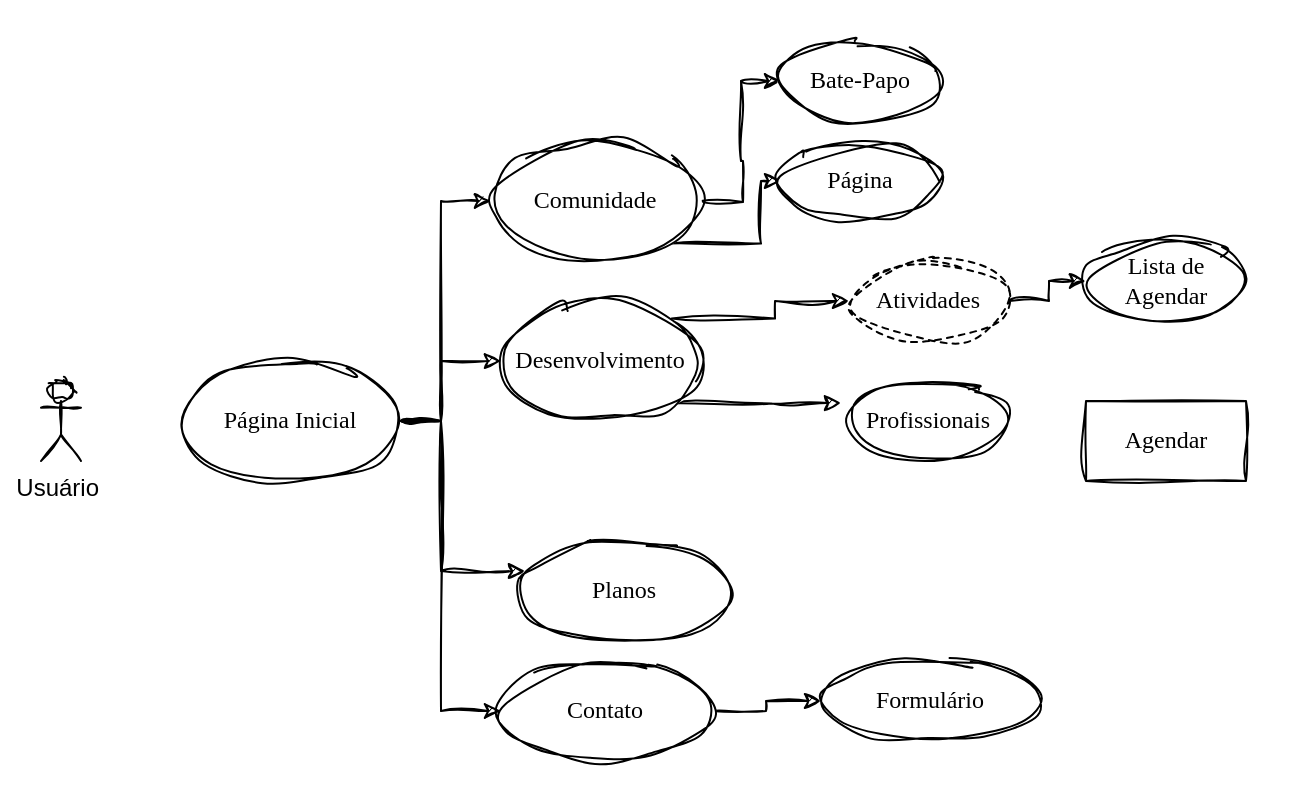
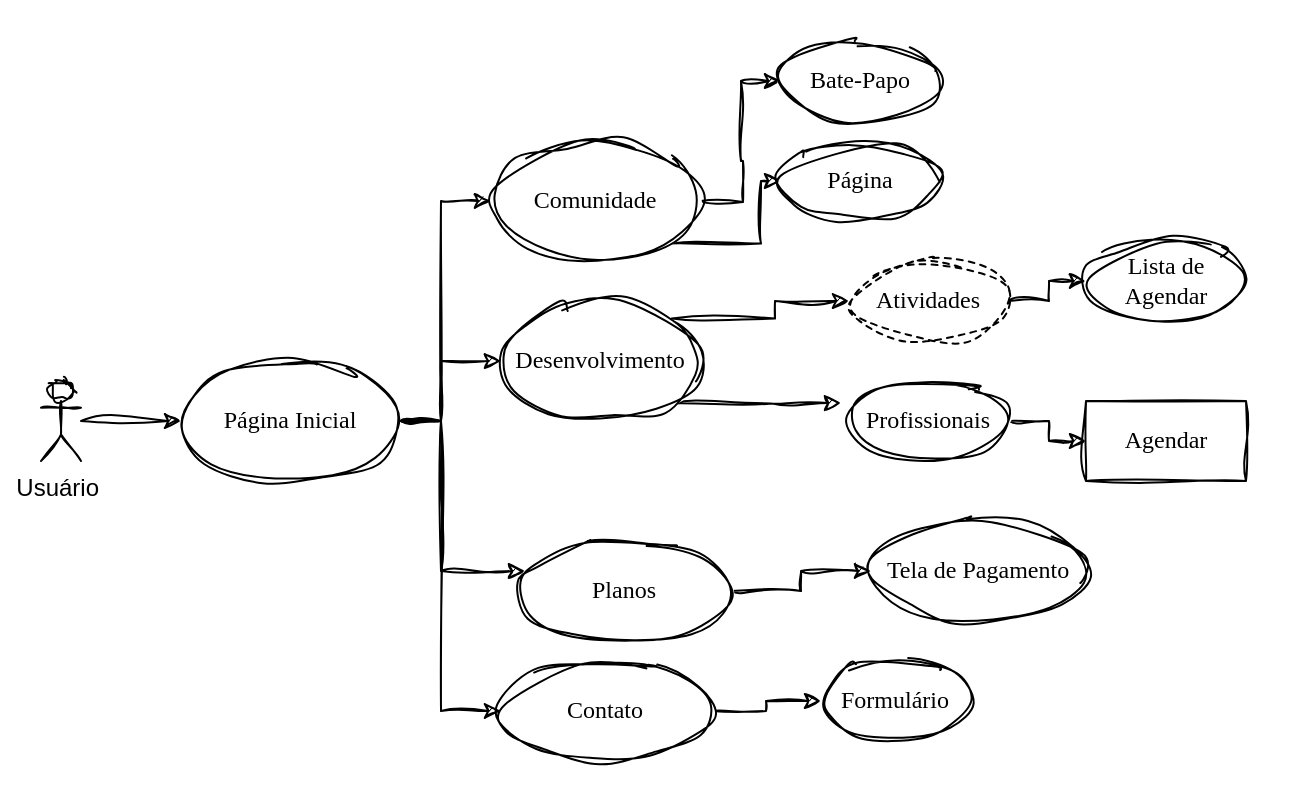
none -> (124, 421)
none -> (1049, 424)
none -> (979, 571)
none -> (801, 585)
(931, 701) -> (896, 701)
